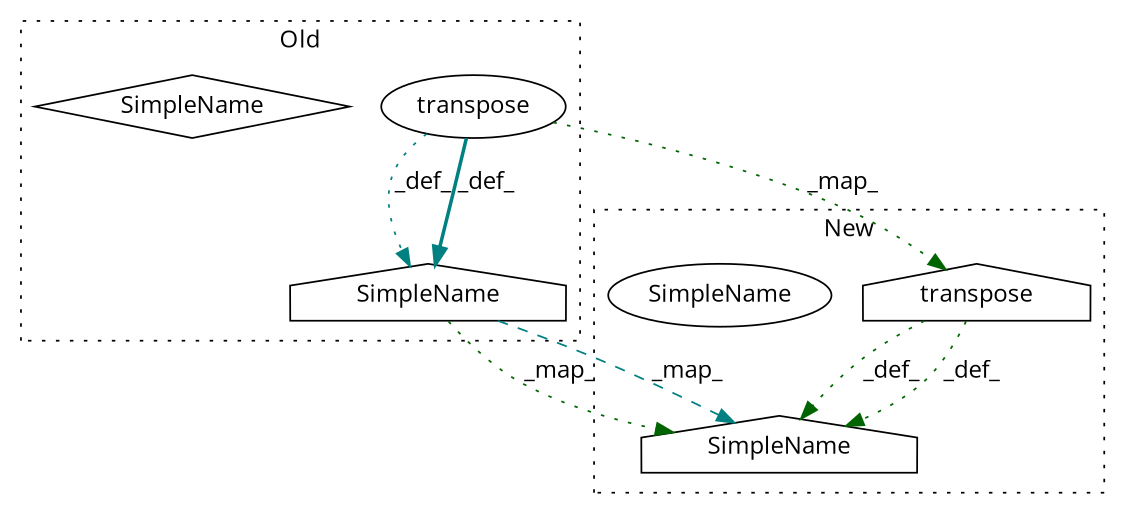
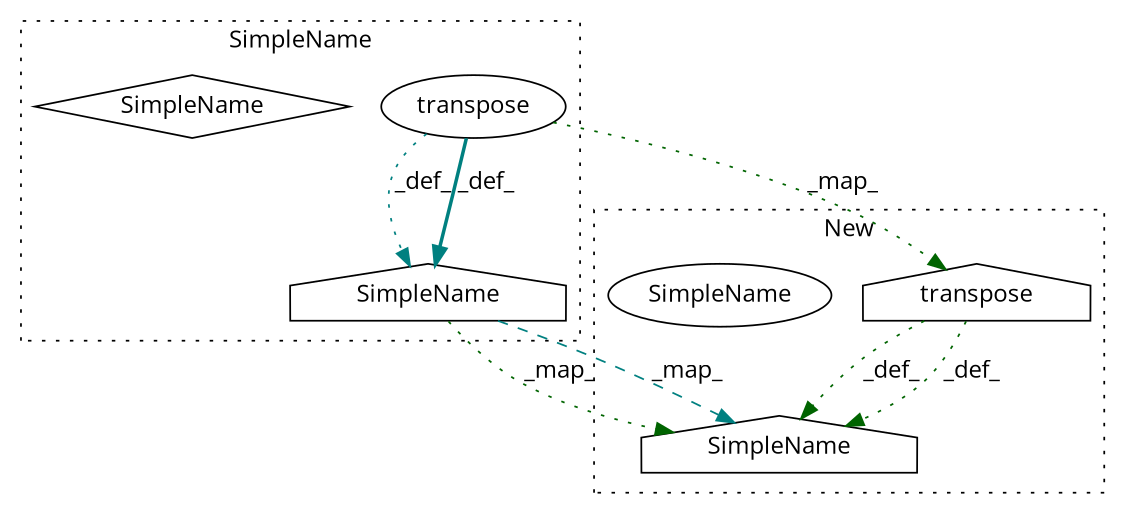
(301, 41) -> (301, 41)
